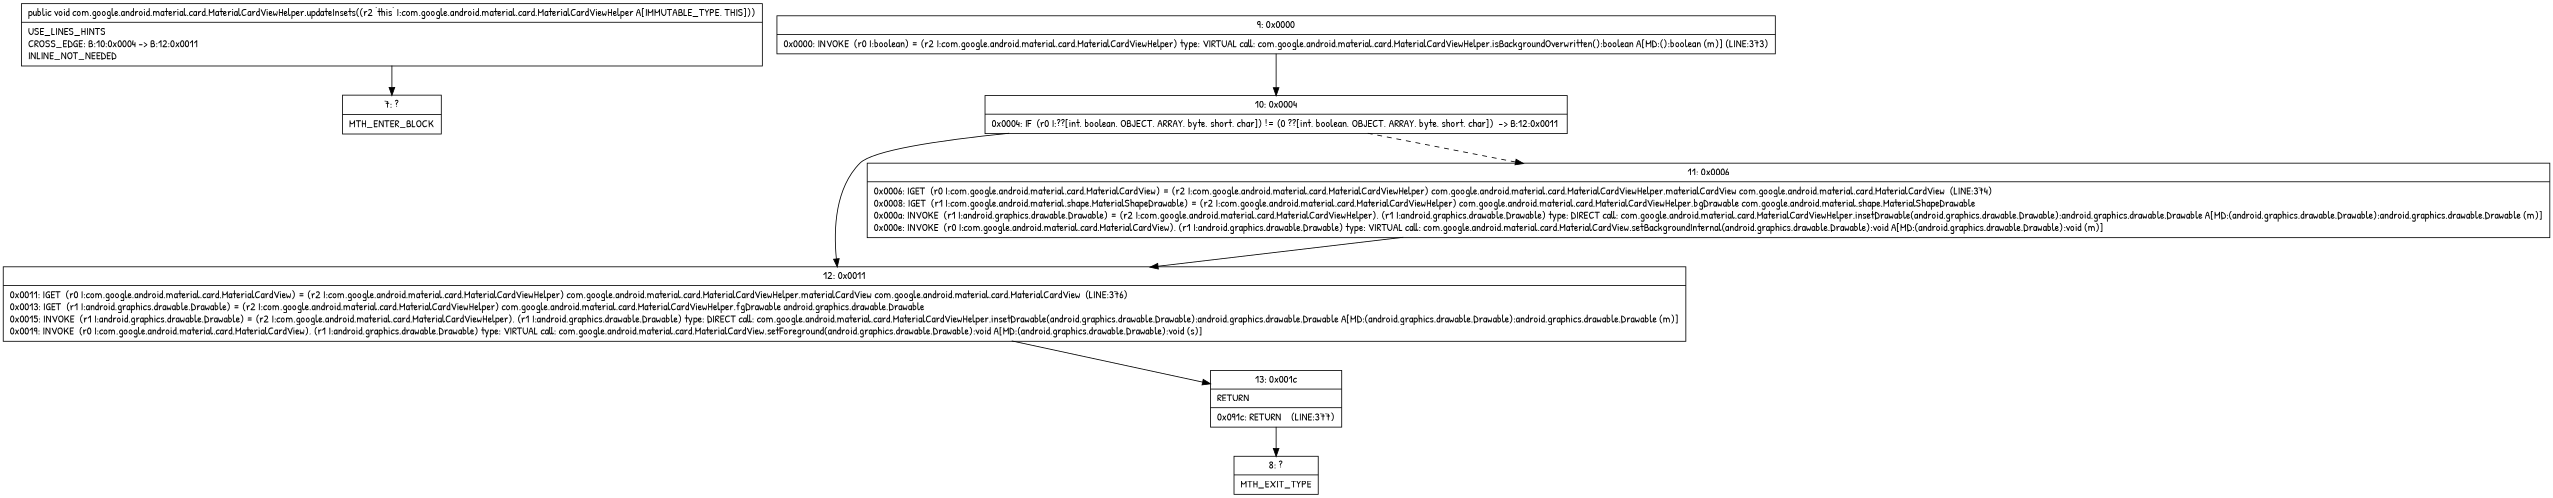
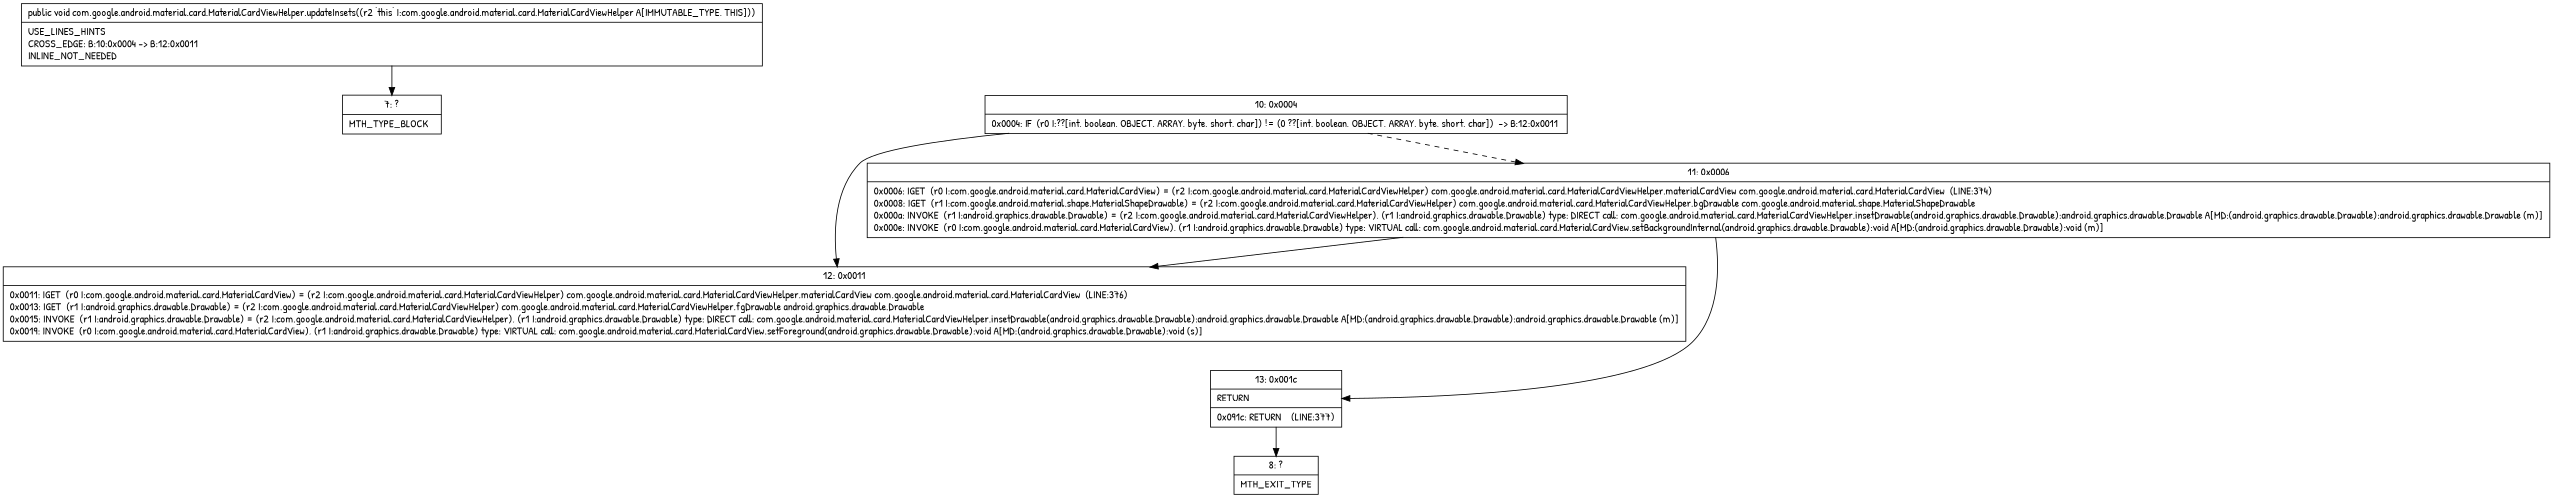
(1276, 35) -> none
(392, 124) -> (389, 124)
(1107, 361) -> (1580, 382)
